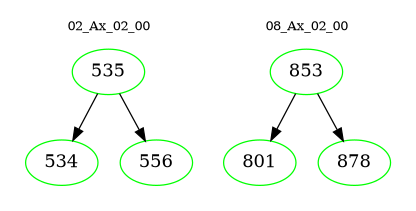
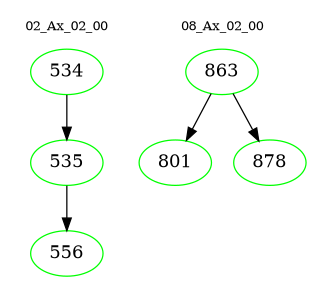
(306, 72) -> (222, 72)
(88, 111) -> (67, 111)
